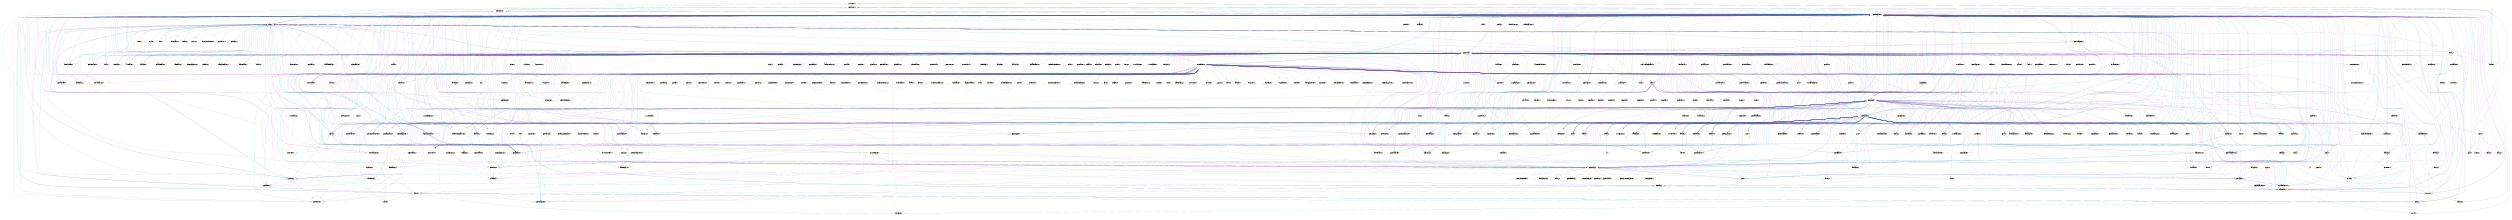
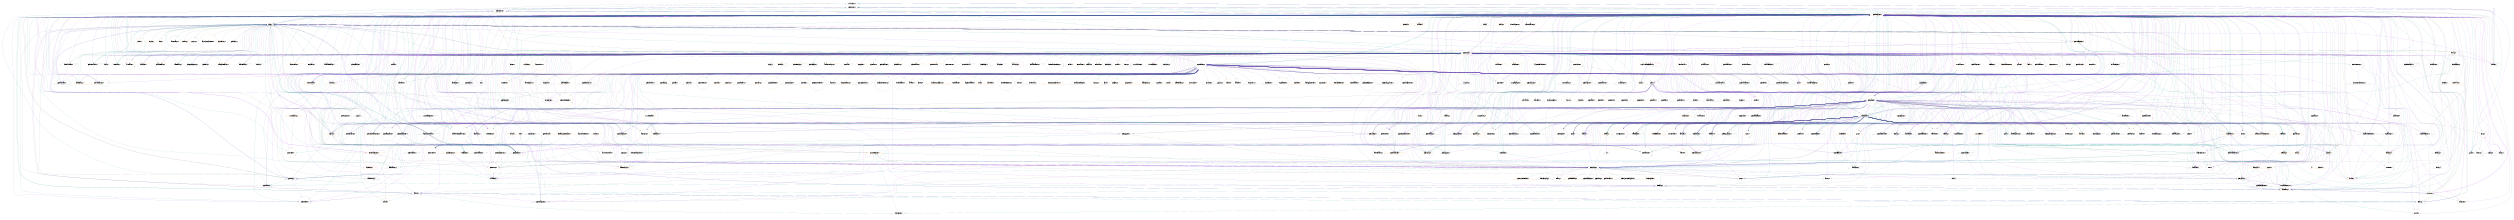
(1922, 134) -> (1923, 134)
